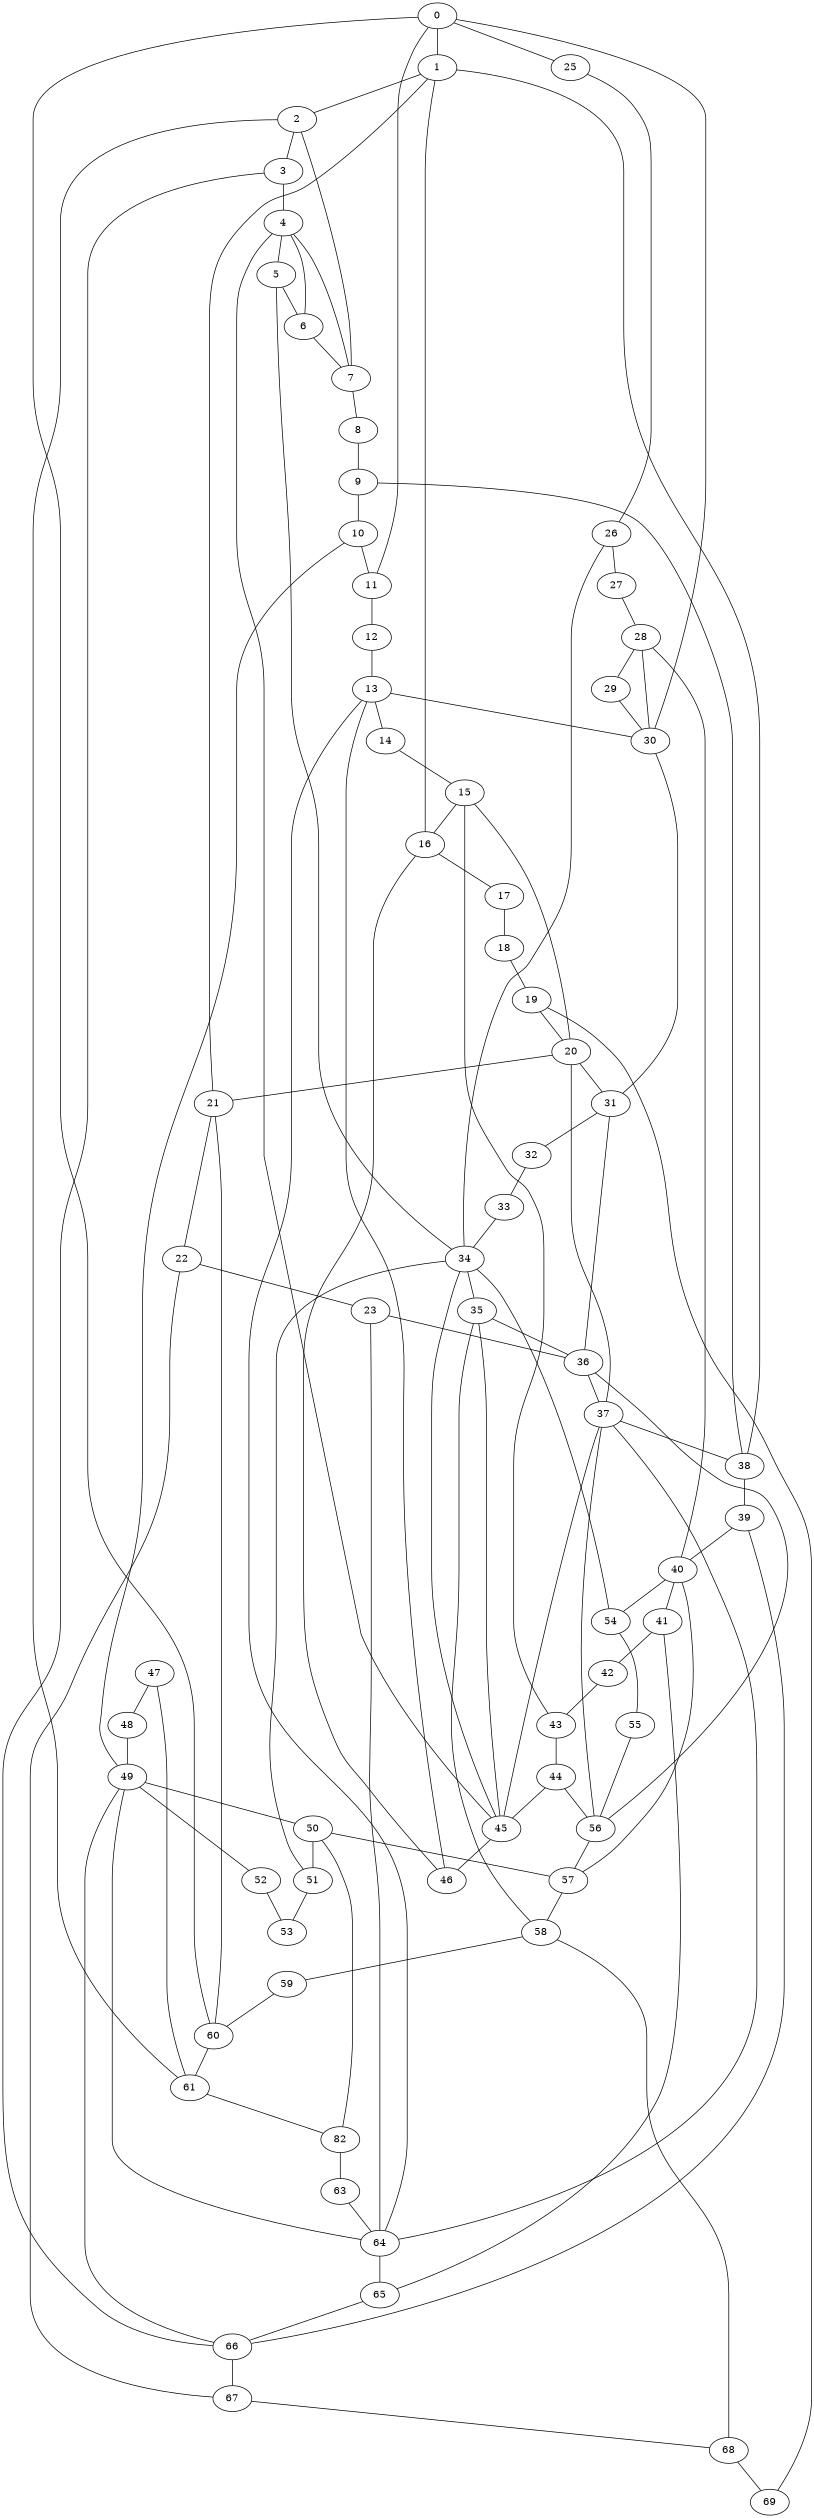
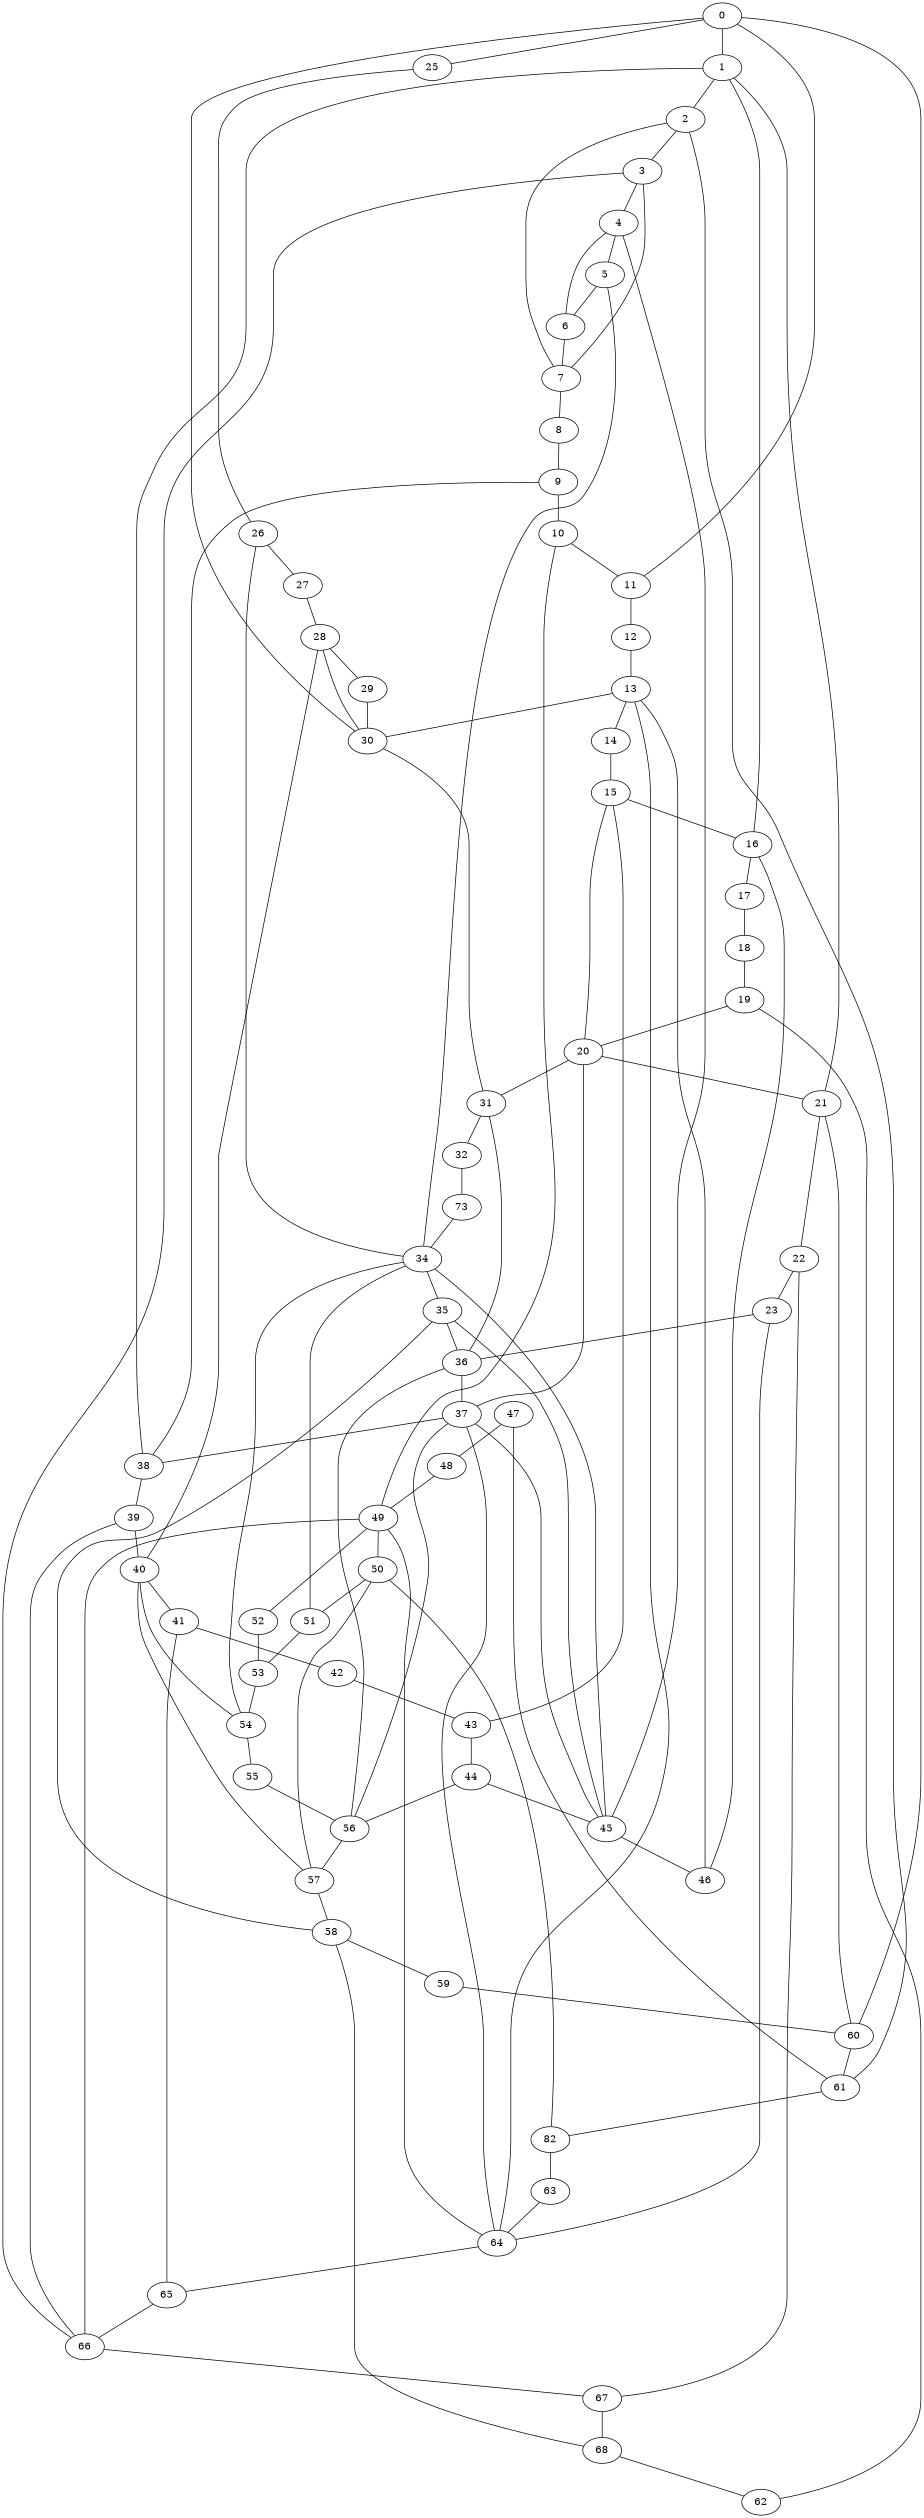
(329, 296) -> (632, 285)
(504, 1207) -> (462, 1207)
none -> (252, 1699)
(770, 2502) -> (761, 2502)
